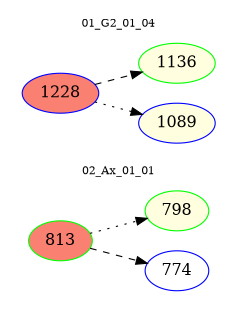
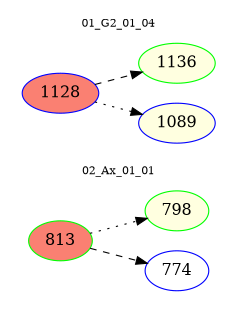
(60, 93) -> (60, 93)
